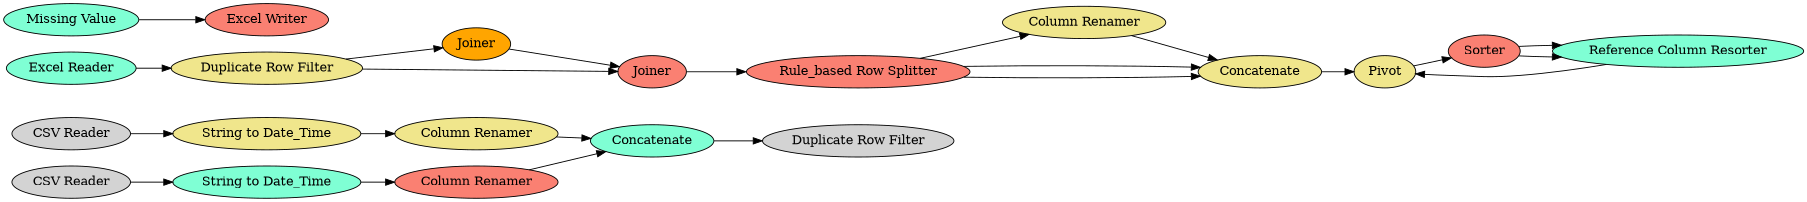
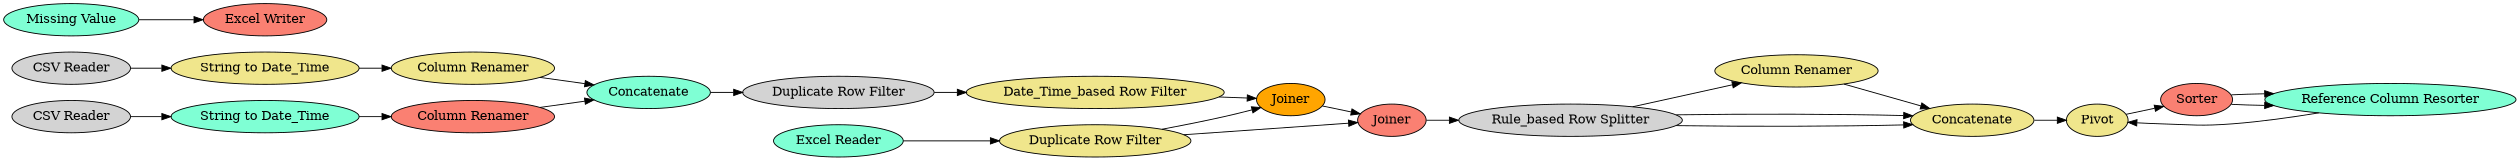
(858, 72) -> (1571, 120)
none -> (1095, 92)
